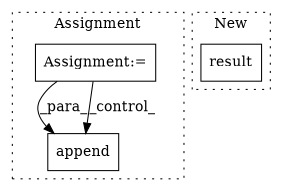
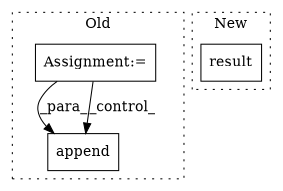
(98, 24) -> (98, 24)
